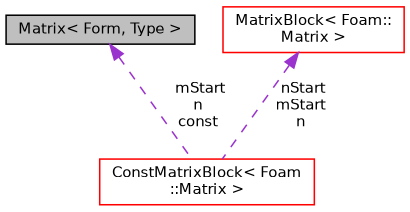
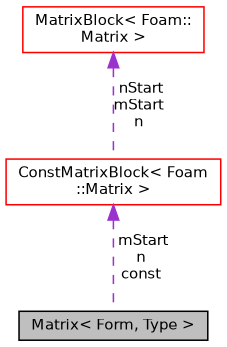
(155, 108) -> (113, 266)
